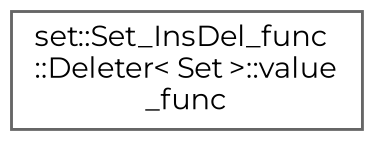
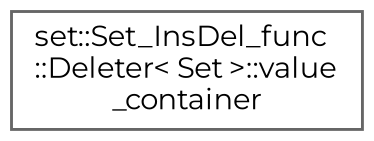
(187, 70) -> (187, 70)
